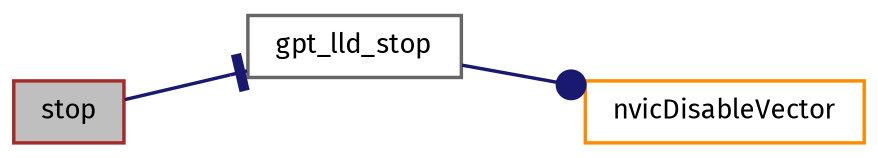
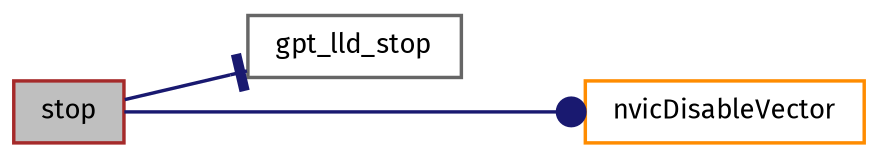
(509, 74) -> (341, 112)
